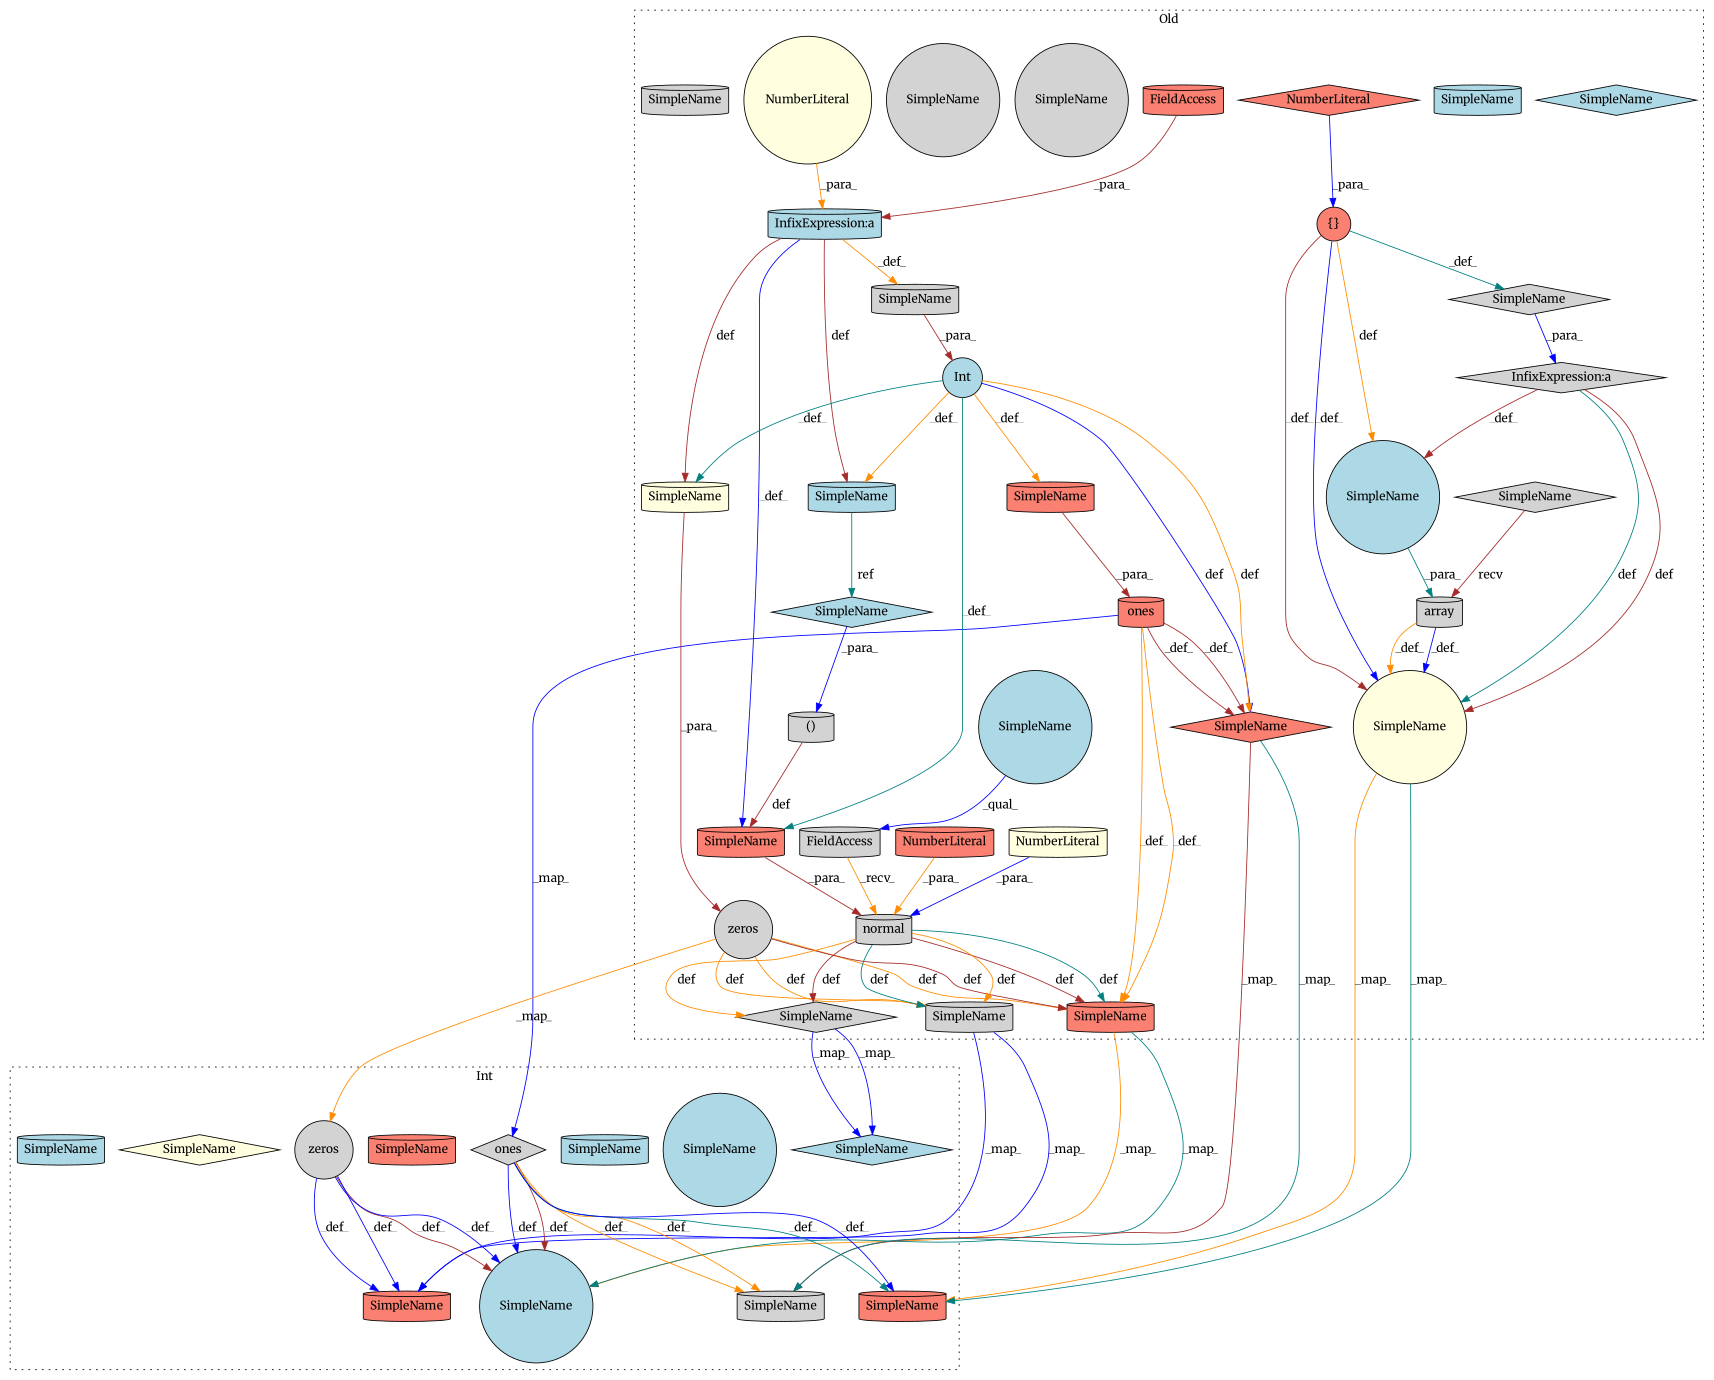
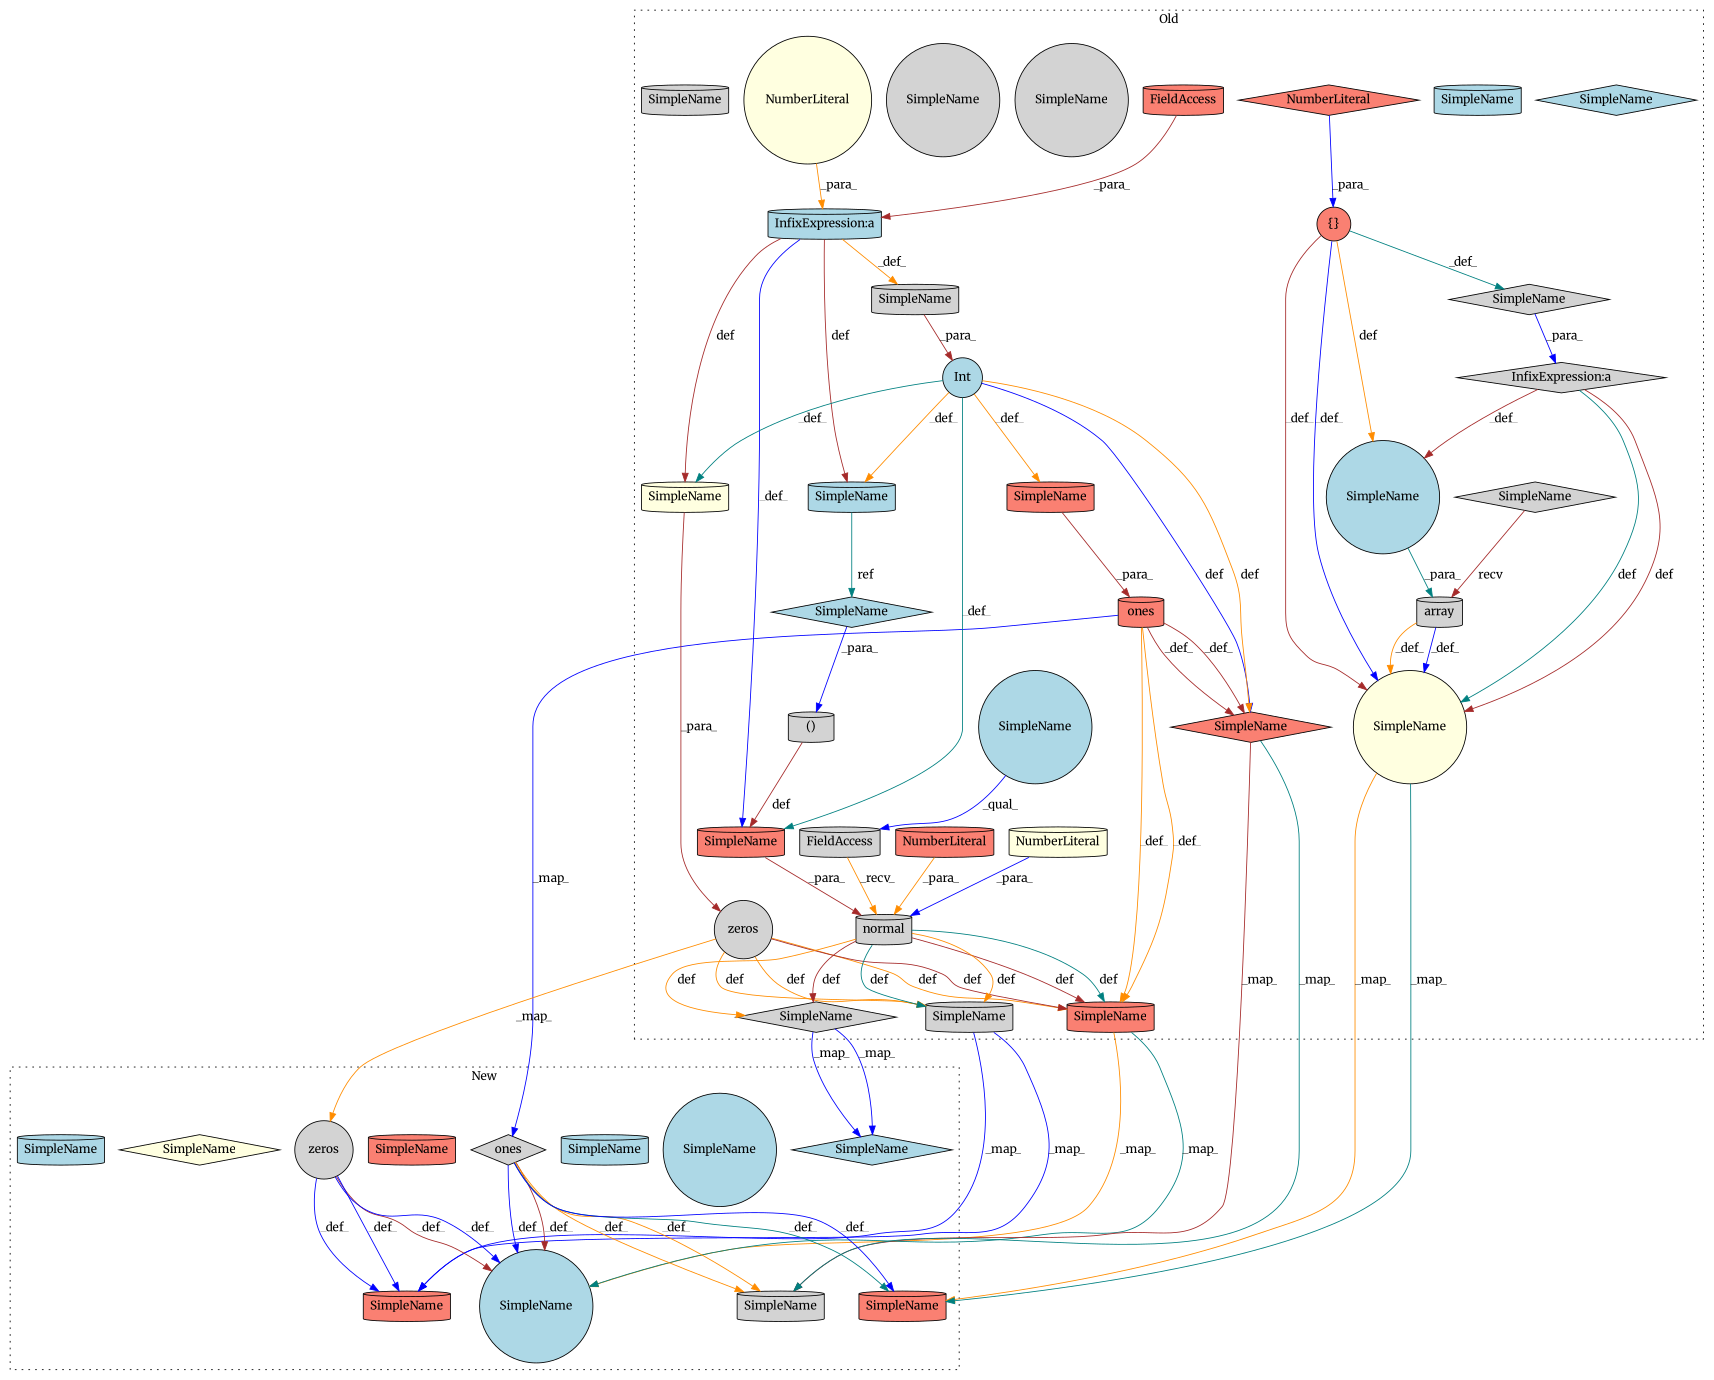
(485, 1077) -> (485, 1077)
